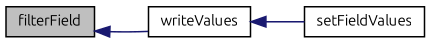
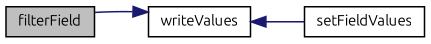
(129, 32) -> (114, 12)
